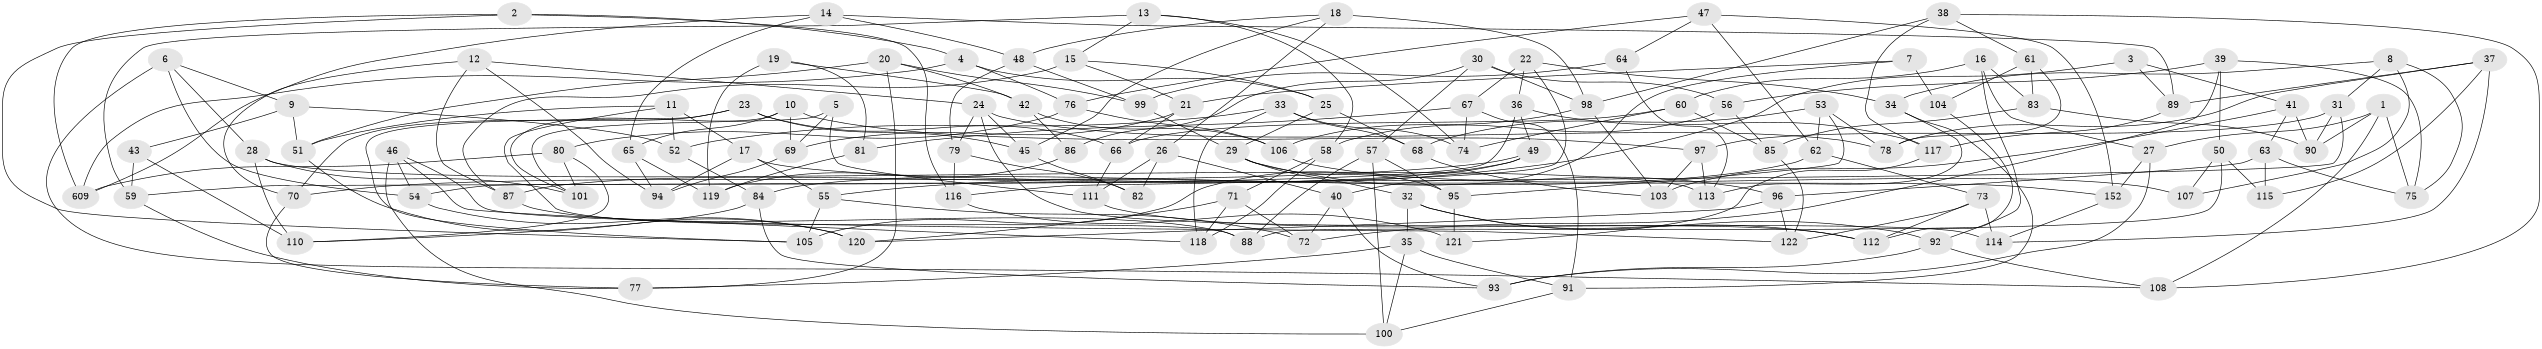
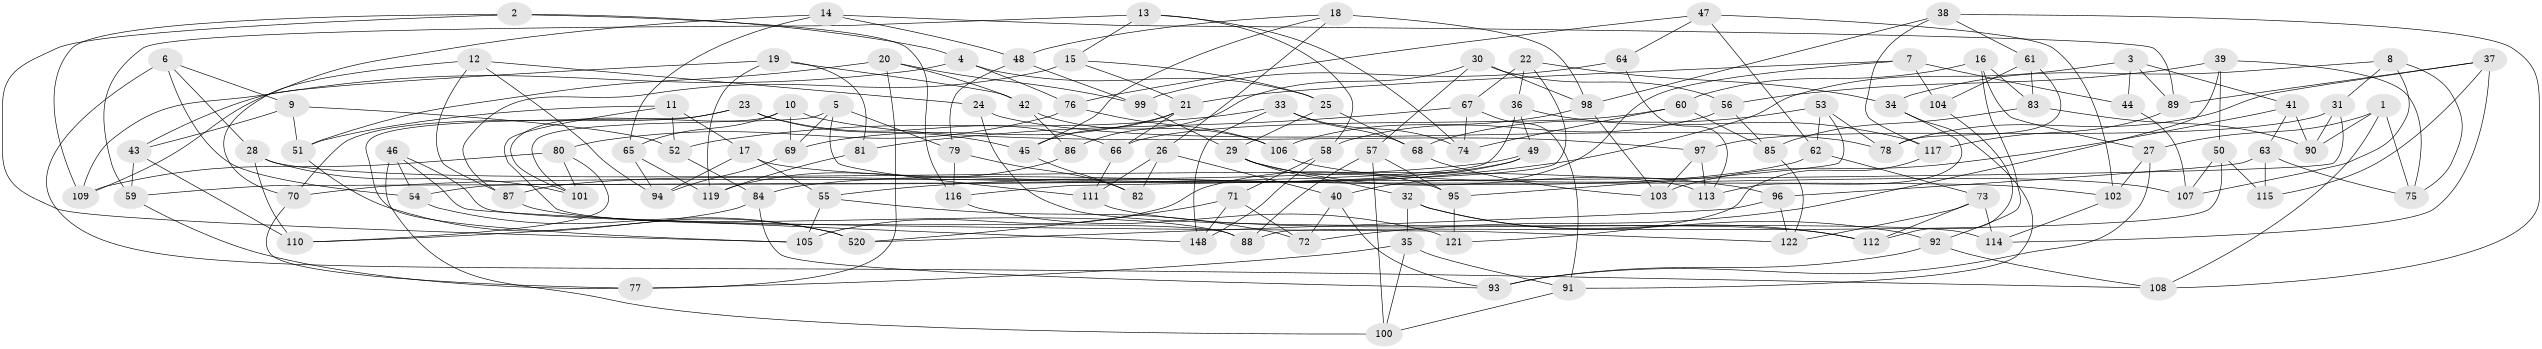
none -> (540, 73)
none -> (2128, 106)
(995, 122) -> (1106, 128)
(967, 129) -> (878, 122)
(81, 197) -> (81, 197)
(2113, 197) -> (2113, 197)
(857, 243) -> (857, 243)
(1198, 243) -> (1198, 243)
